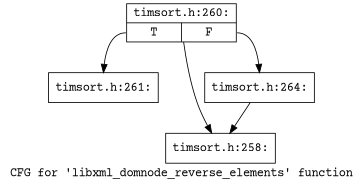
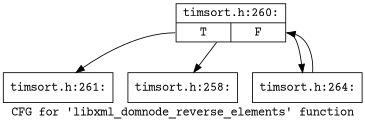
(242, 114) -> (310, 50)
